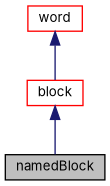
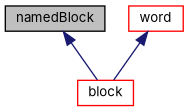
(55, 137) -> (84, 61)
